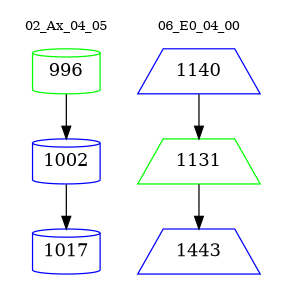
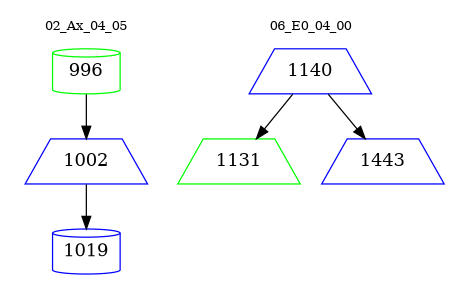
(66, 161) -> (86, 161)
(199, 200) -> (343, 112)
(66, 252) -> (86, 252)
